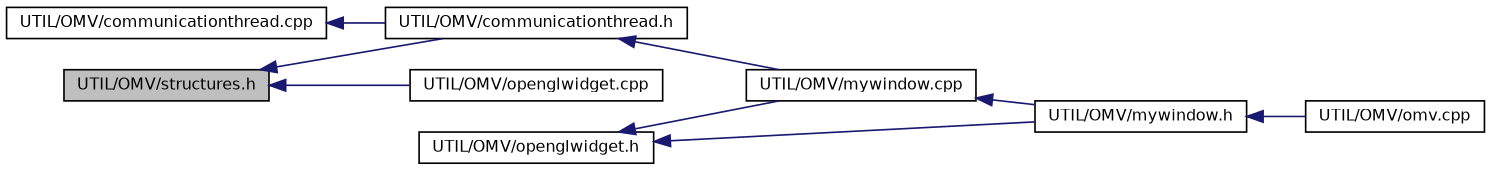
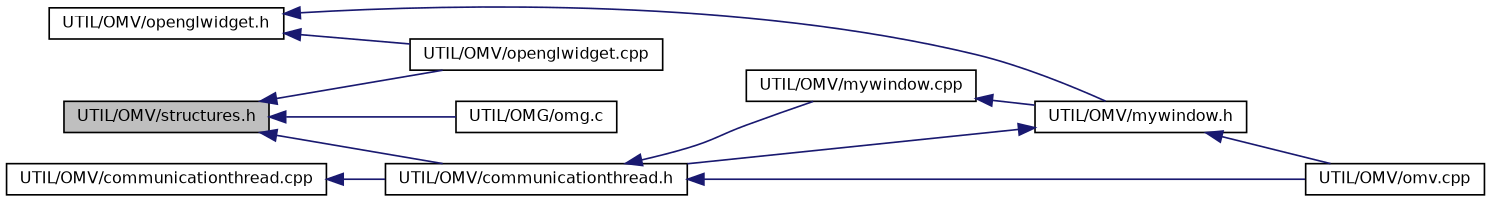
(707, 115) -> (355, 39)
none -> (536, 117)
none -> (853, 147)
none -> (1005, 179)
